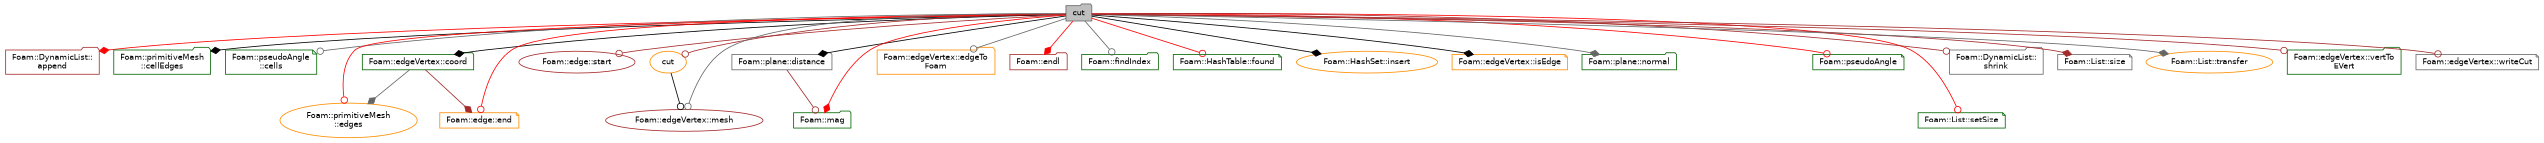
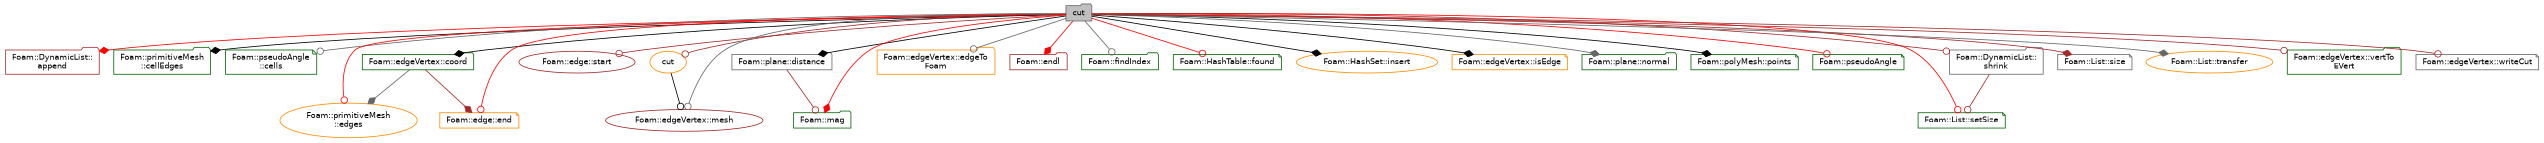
none -> (1745, 62)
none -> (1979, 91)
